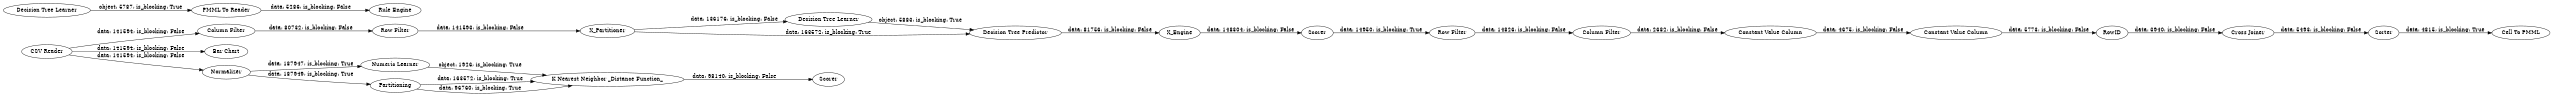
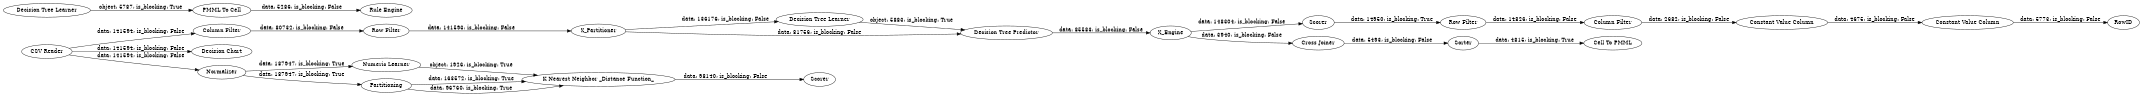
(226, 10) -> (222, 10)
(1110, 30) -> (1101, 30)
(829, 33) -> (820, 33)
(2173, 33) -> (1238, 42)
(226, 52) -> (222, 52)
(311, 74) -> (302, 75)
